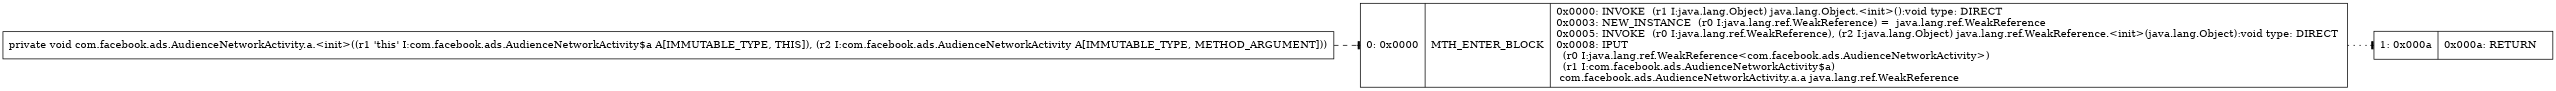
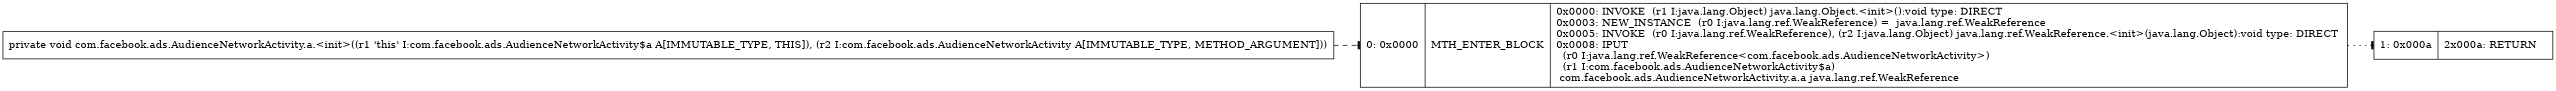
(2495, 45) -> (2495, 45)
